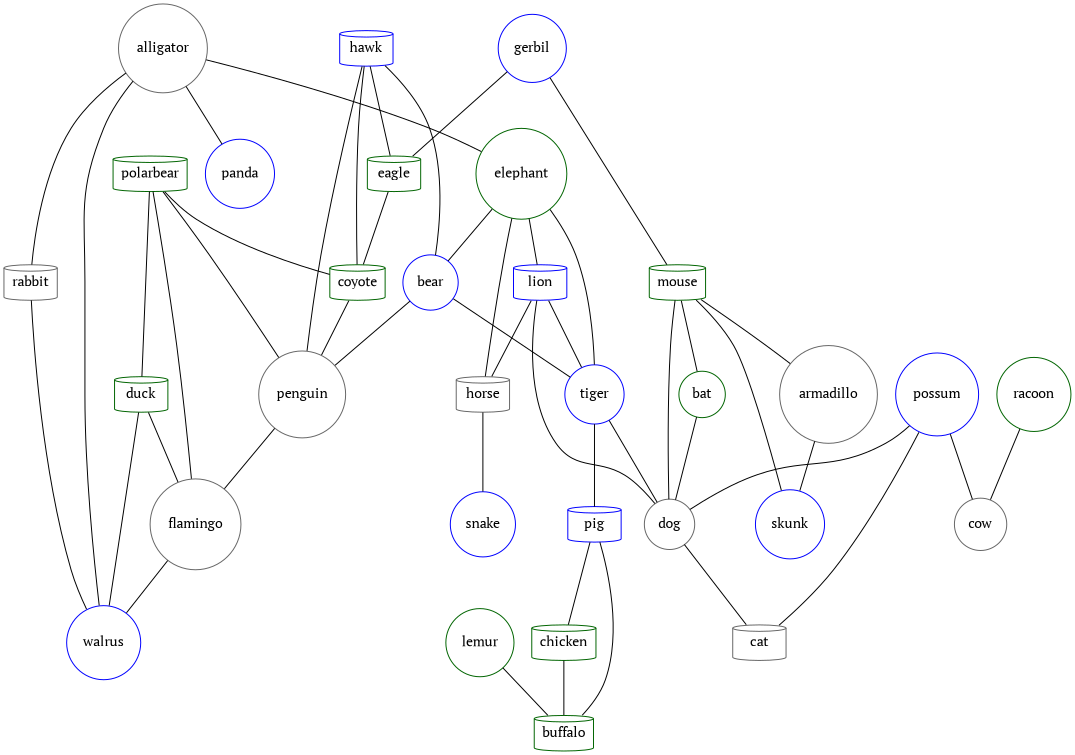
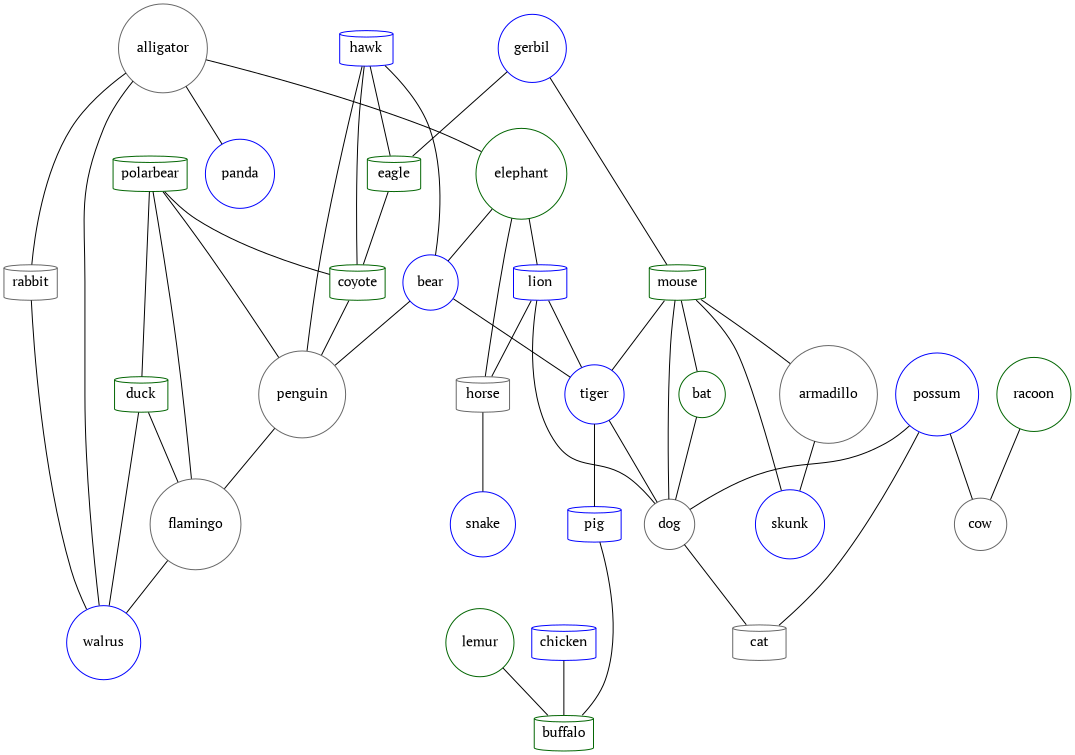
(584, 283) -> (638, 335)
(579, 583) -> none
(564, 643) -> (564, 643)
